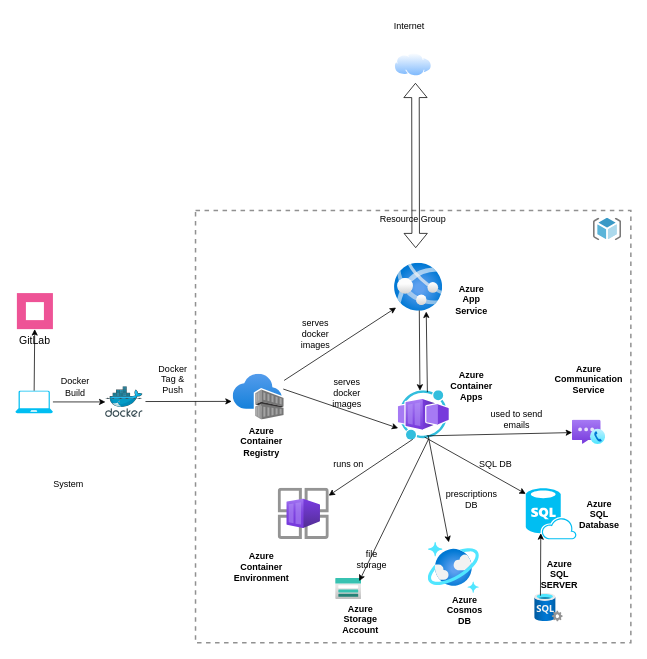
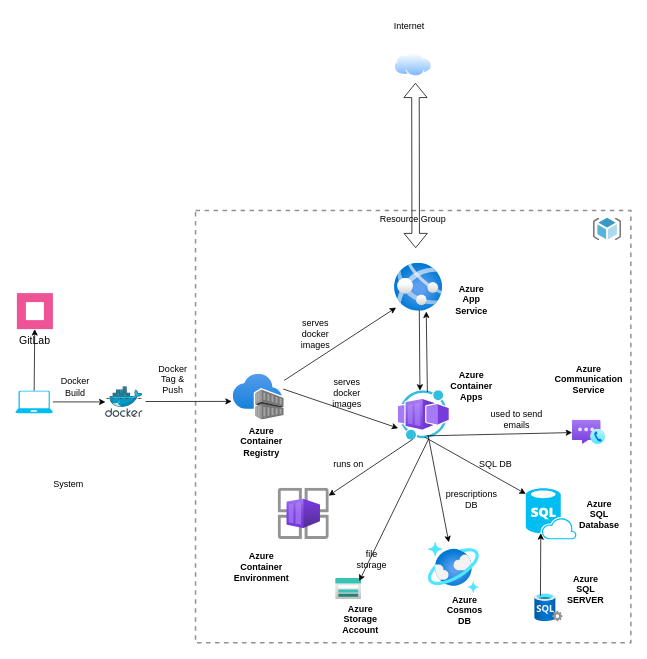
(559, 574) -> (585, 589)
